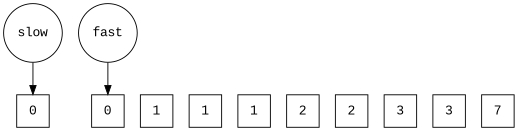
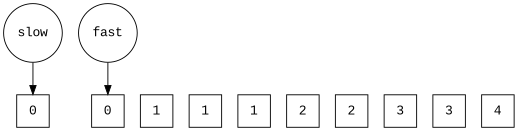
(498, 111) -> (498, 111)
